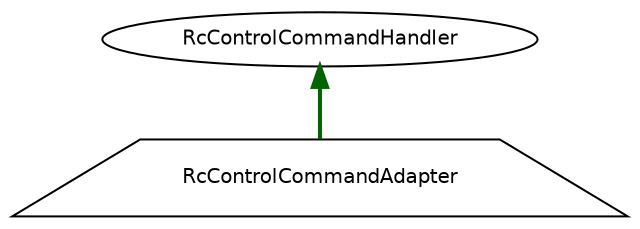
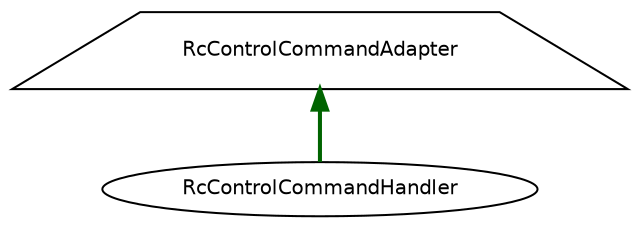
(320, 113) -> (320, 136)
